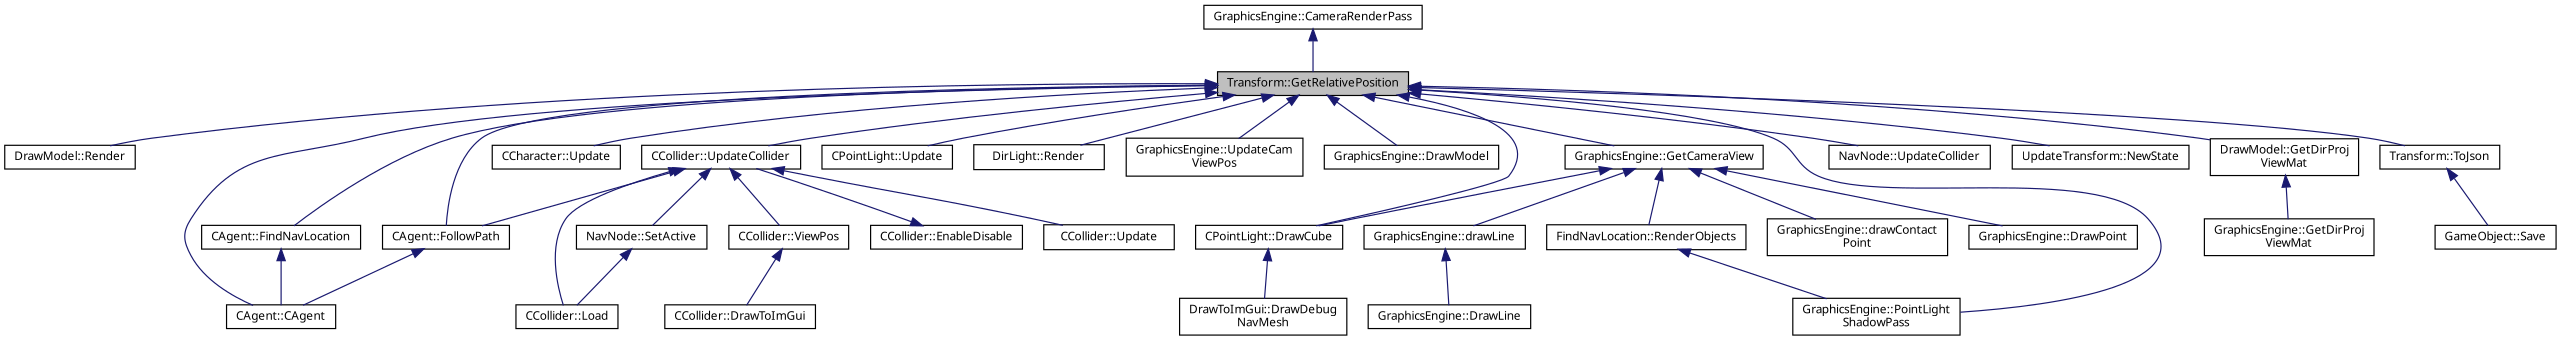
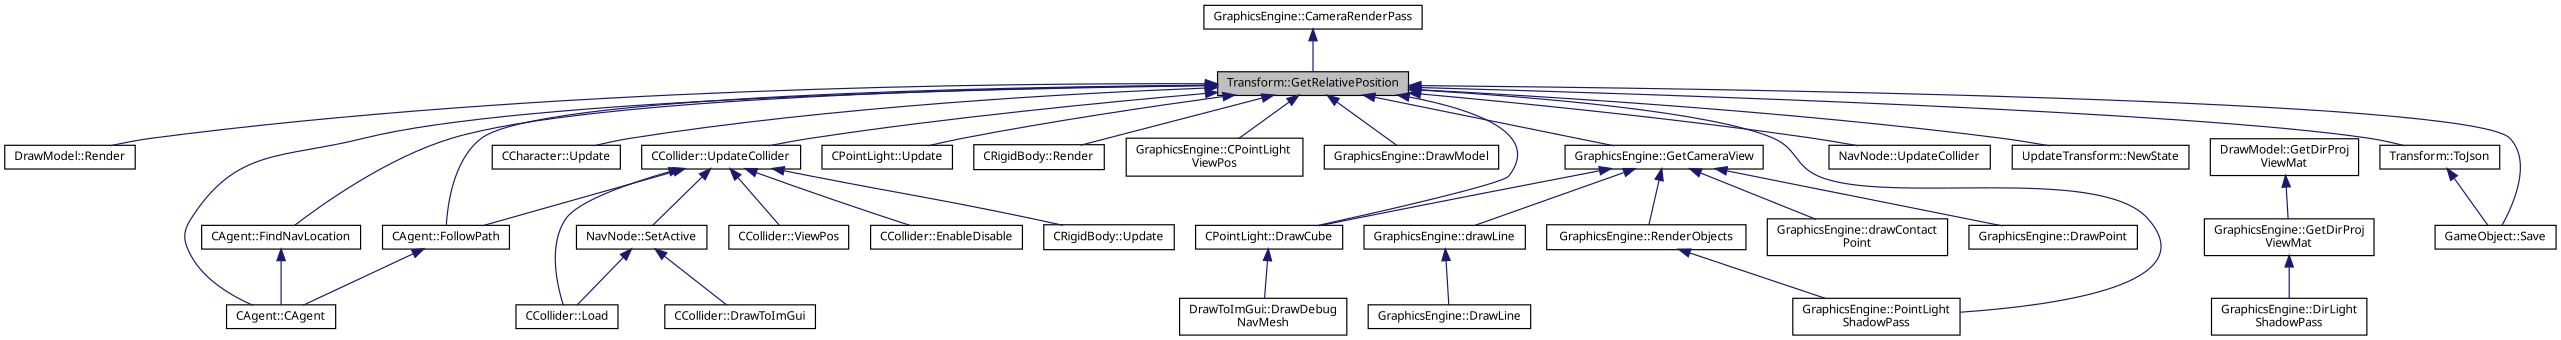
(2013, 118) -> (2014, 97)
(1039, 157) -> (1039, 157)
(1215, 157) -> (1215, 157)
(834, 195) -> (834, 200)
(1109, 237) -> (1109, 237)
(1646, 237) -> (1646, 237)
(761, 282) -> (696, 281)
none -> (2289, 317)
